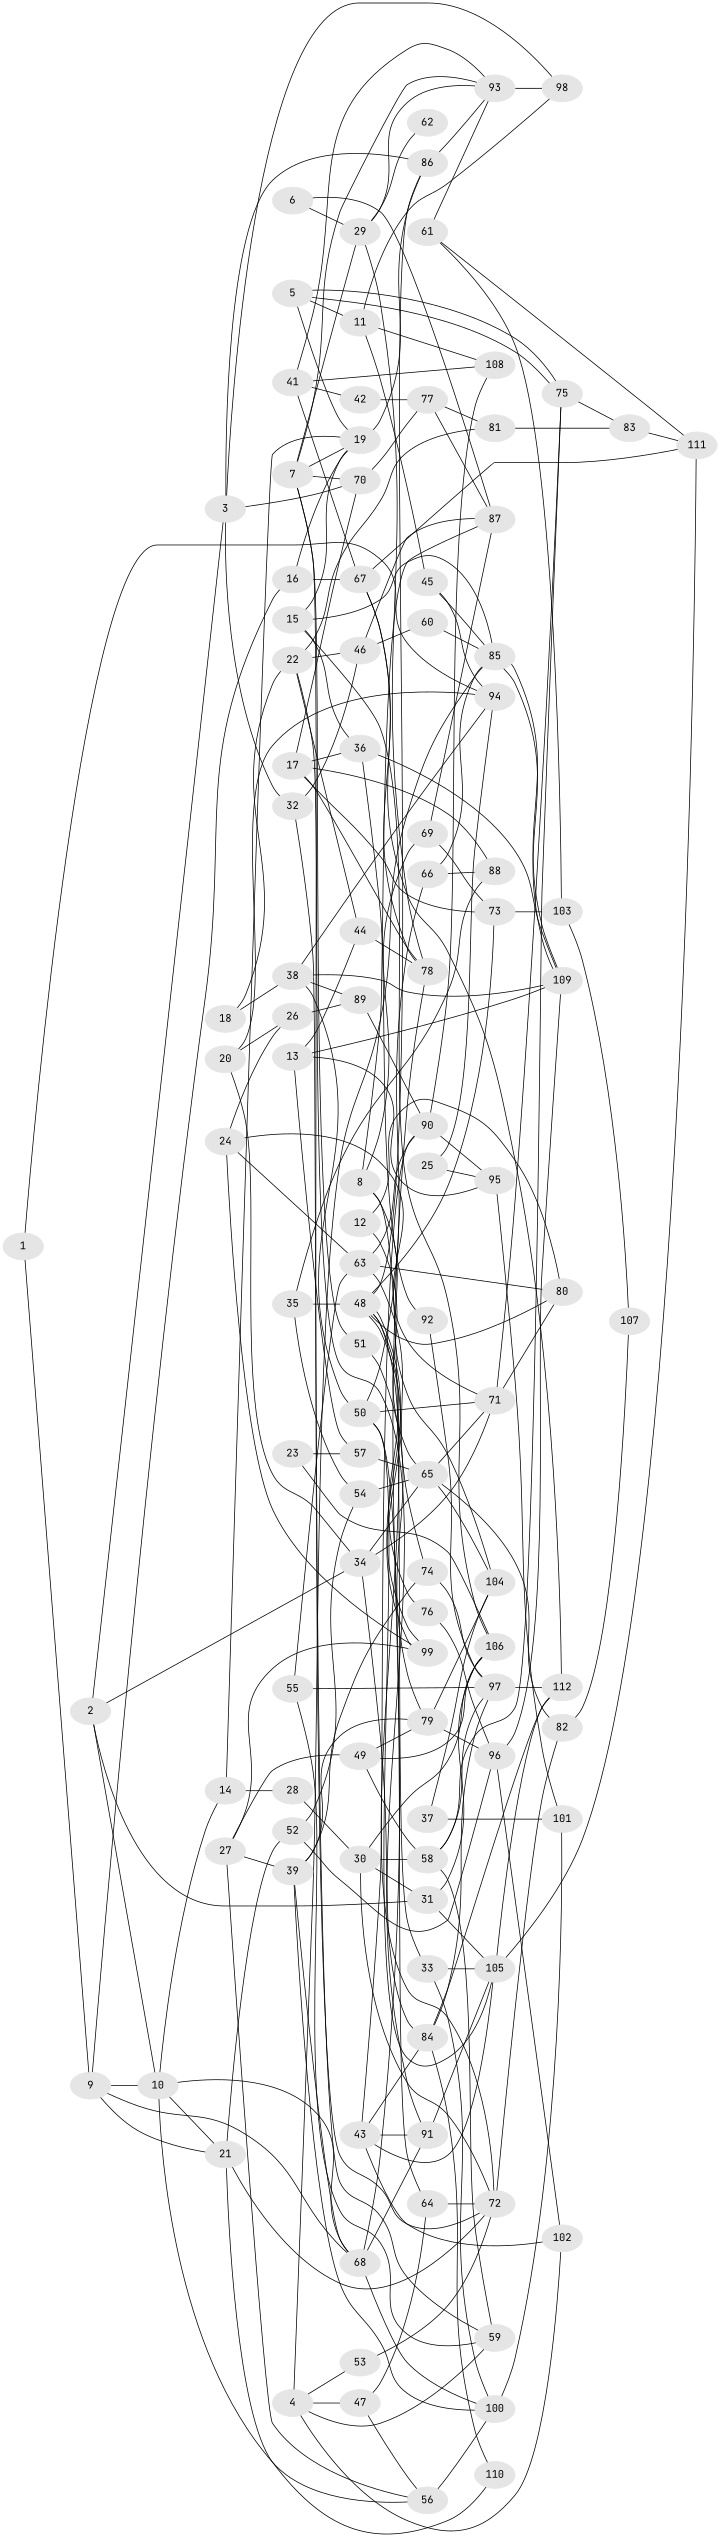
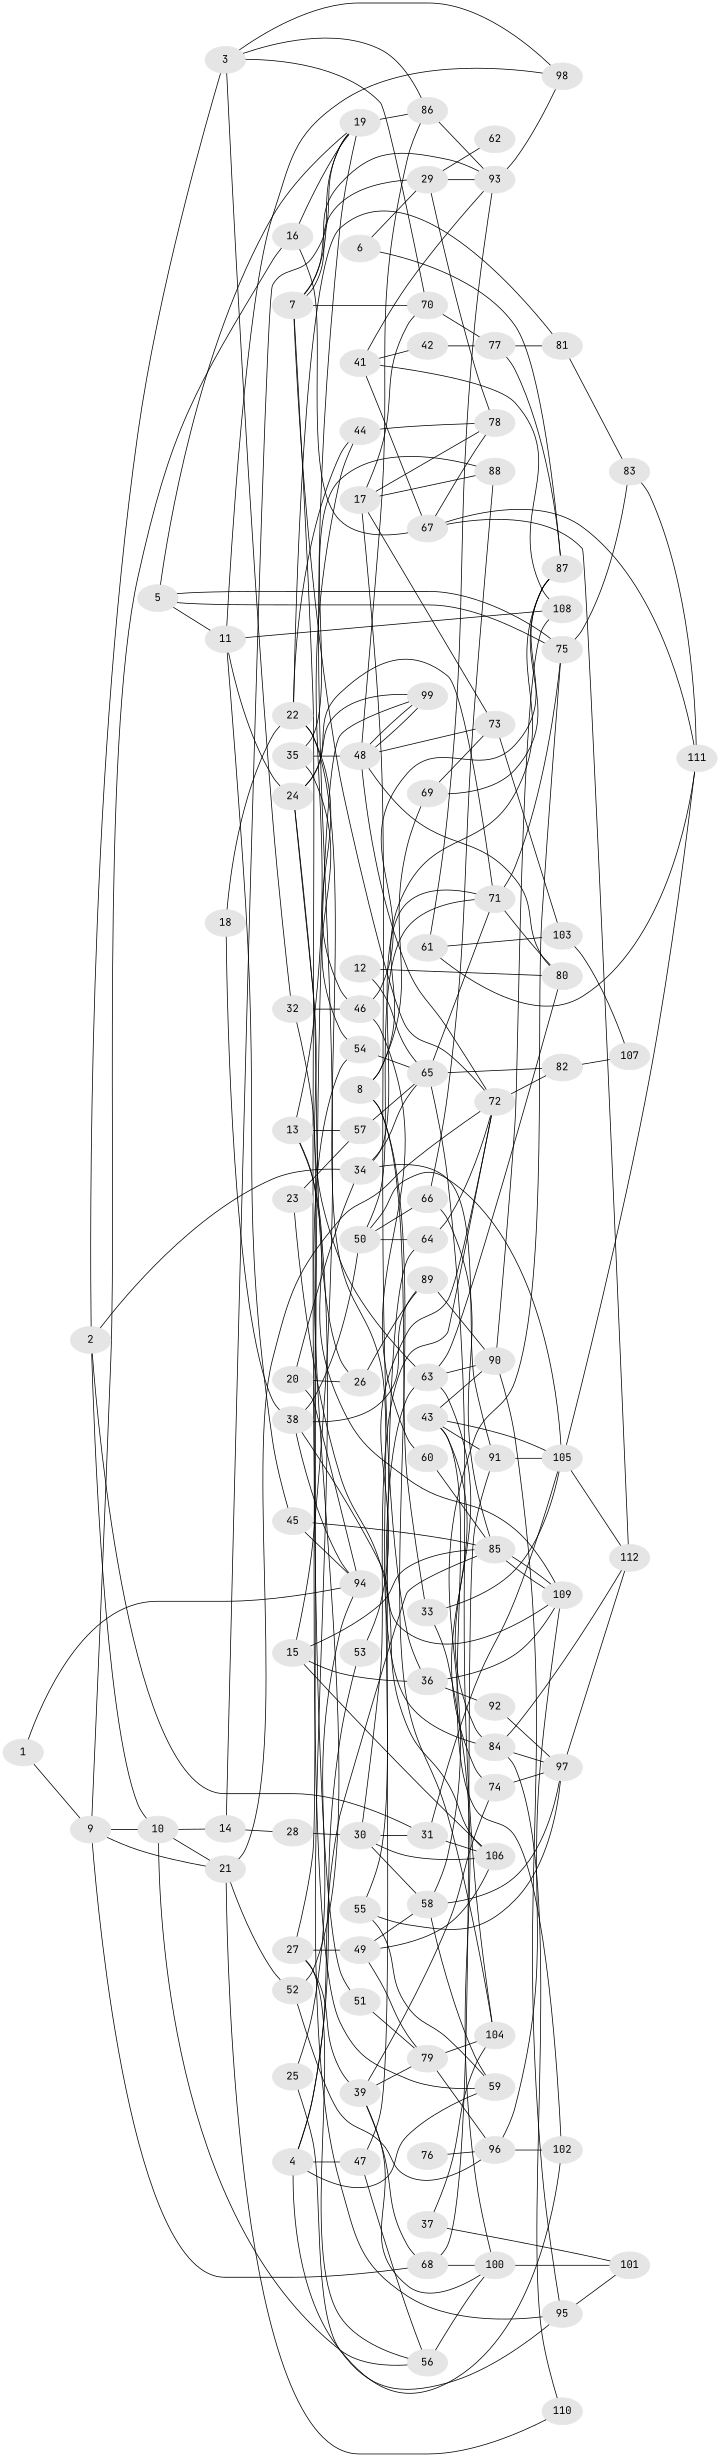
none -> (248, 722)
(394, 1458) -> none
(396, 1618) -> none
(325, 2125) -> none
